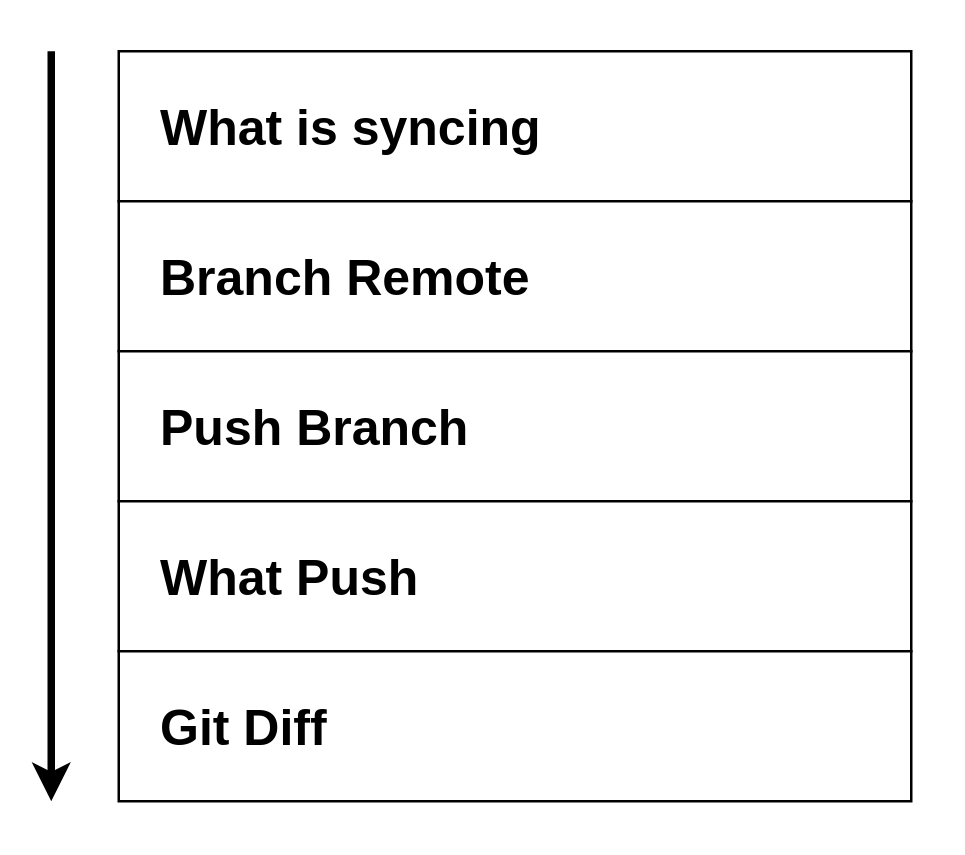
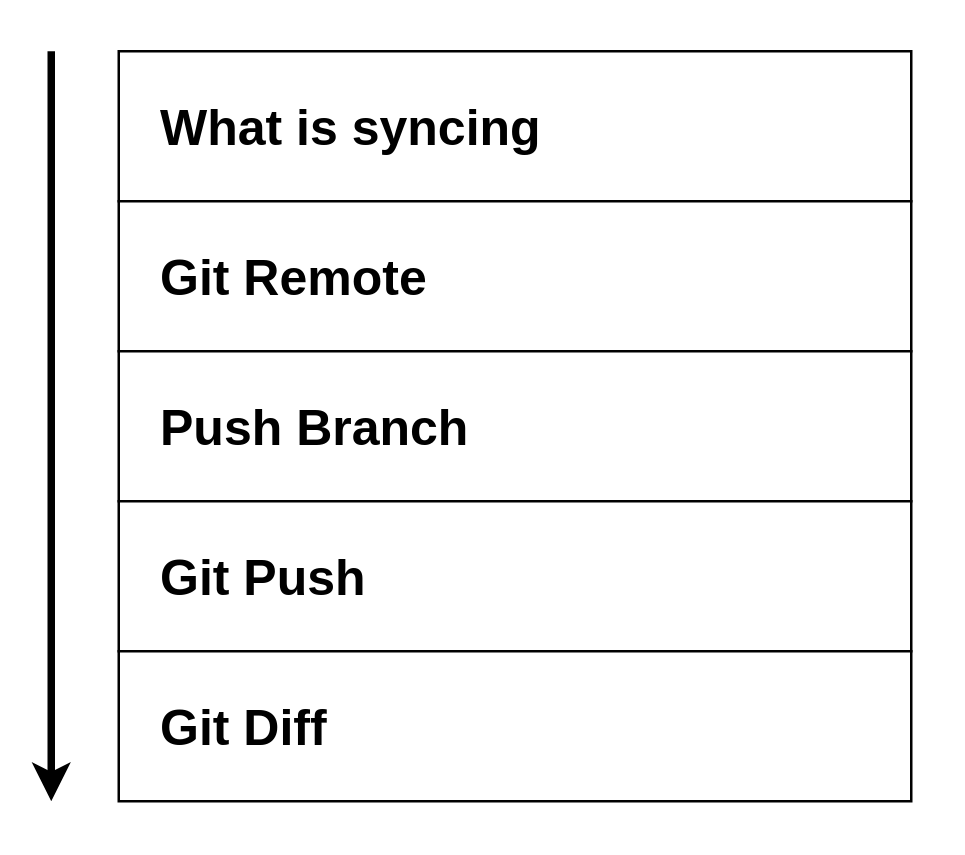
(337, 276) -> (288, 276)
(281, 576) -> (260, 576)
